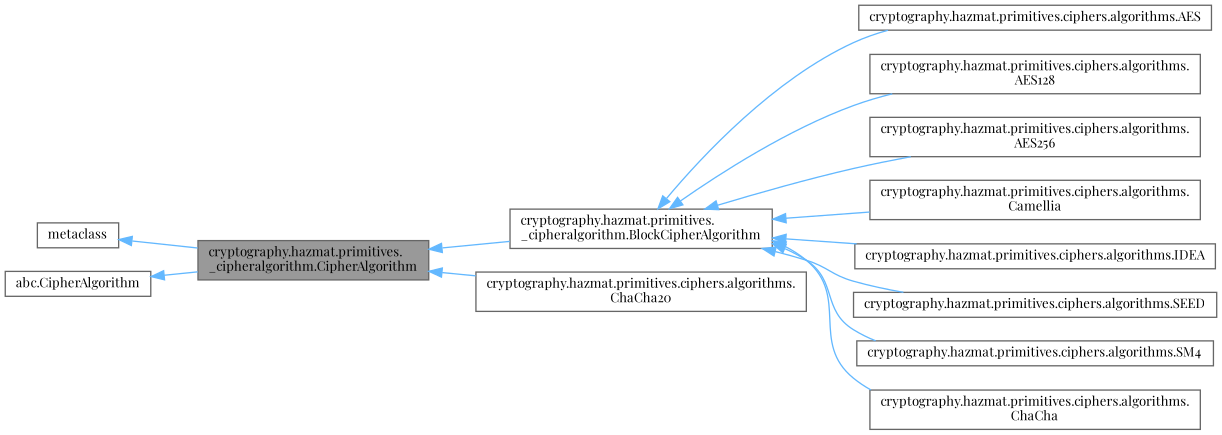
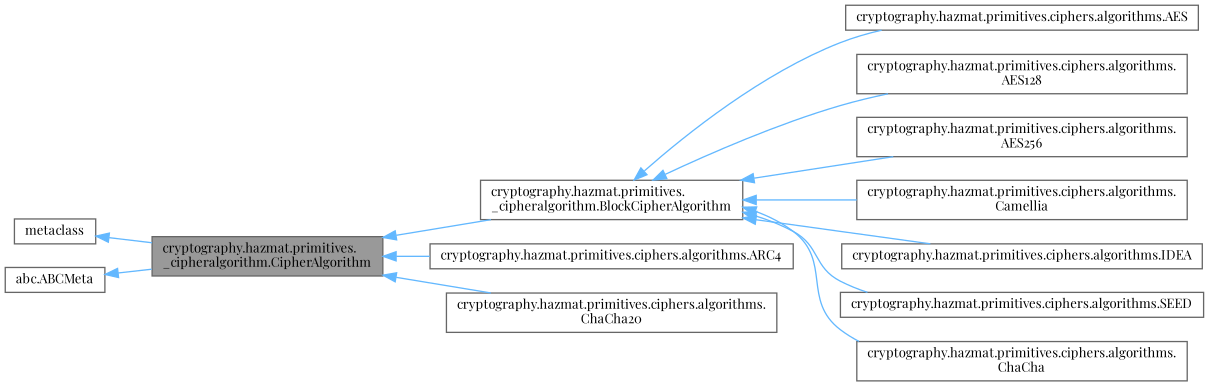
none -> (612, 256)
(78, 284) -> (55, 280)
(1035, 353) -> none
